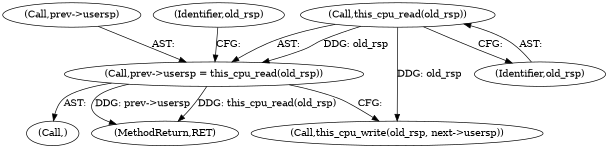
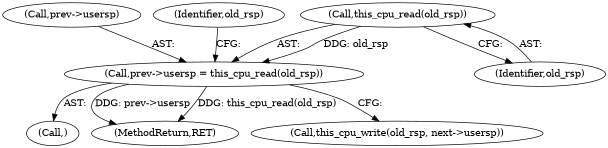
(397, 71) -> none
